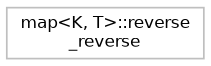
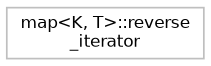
(105, 33) -> (105, 33)
